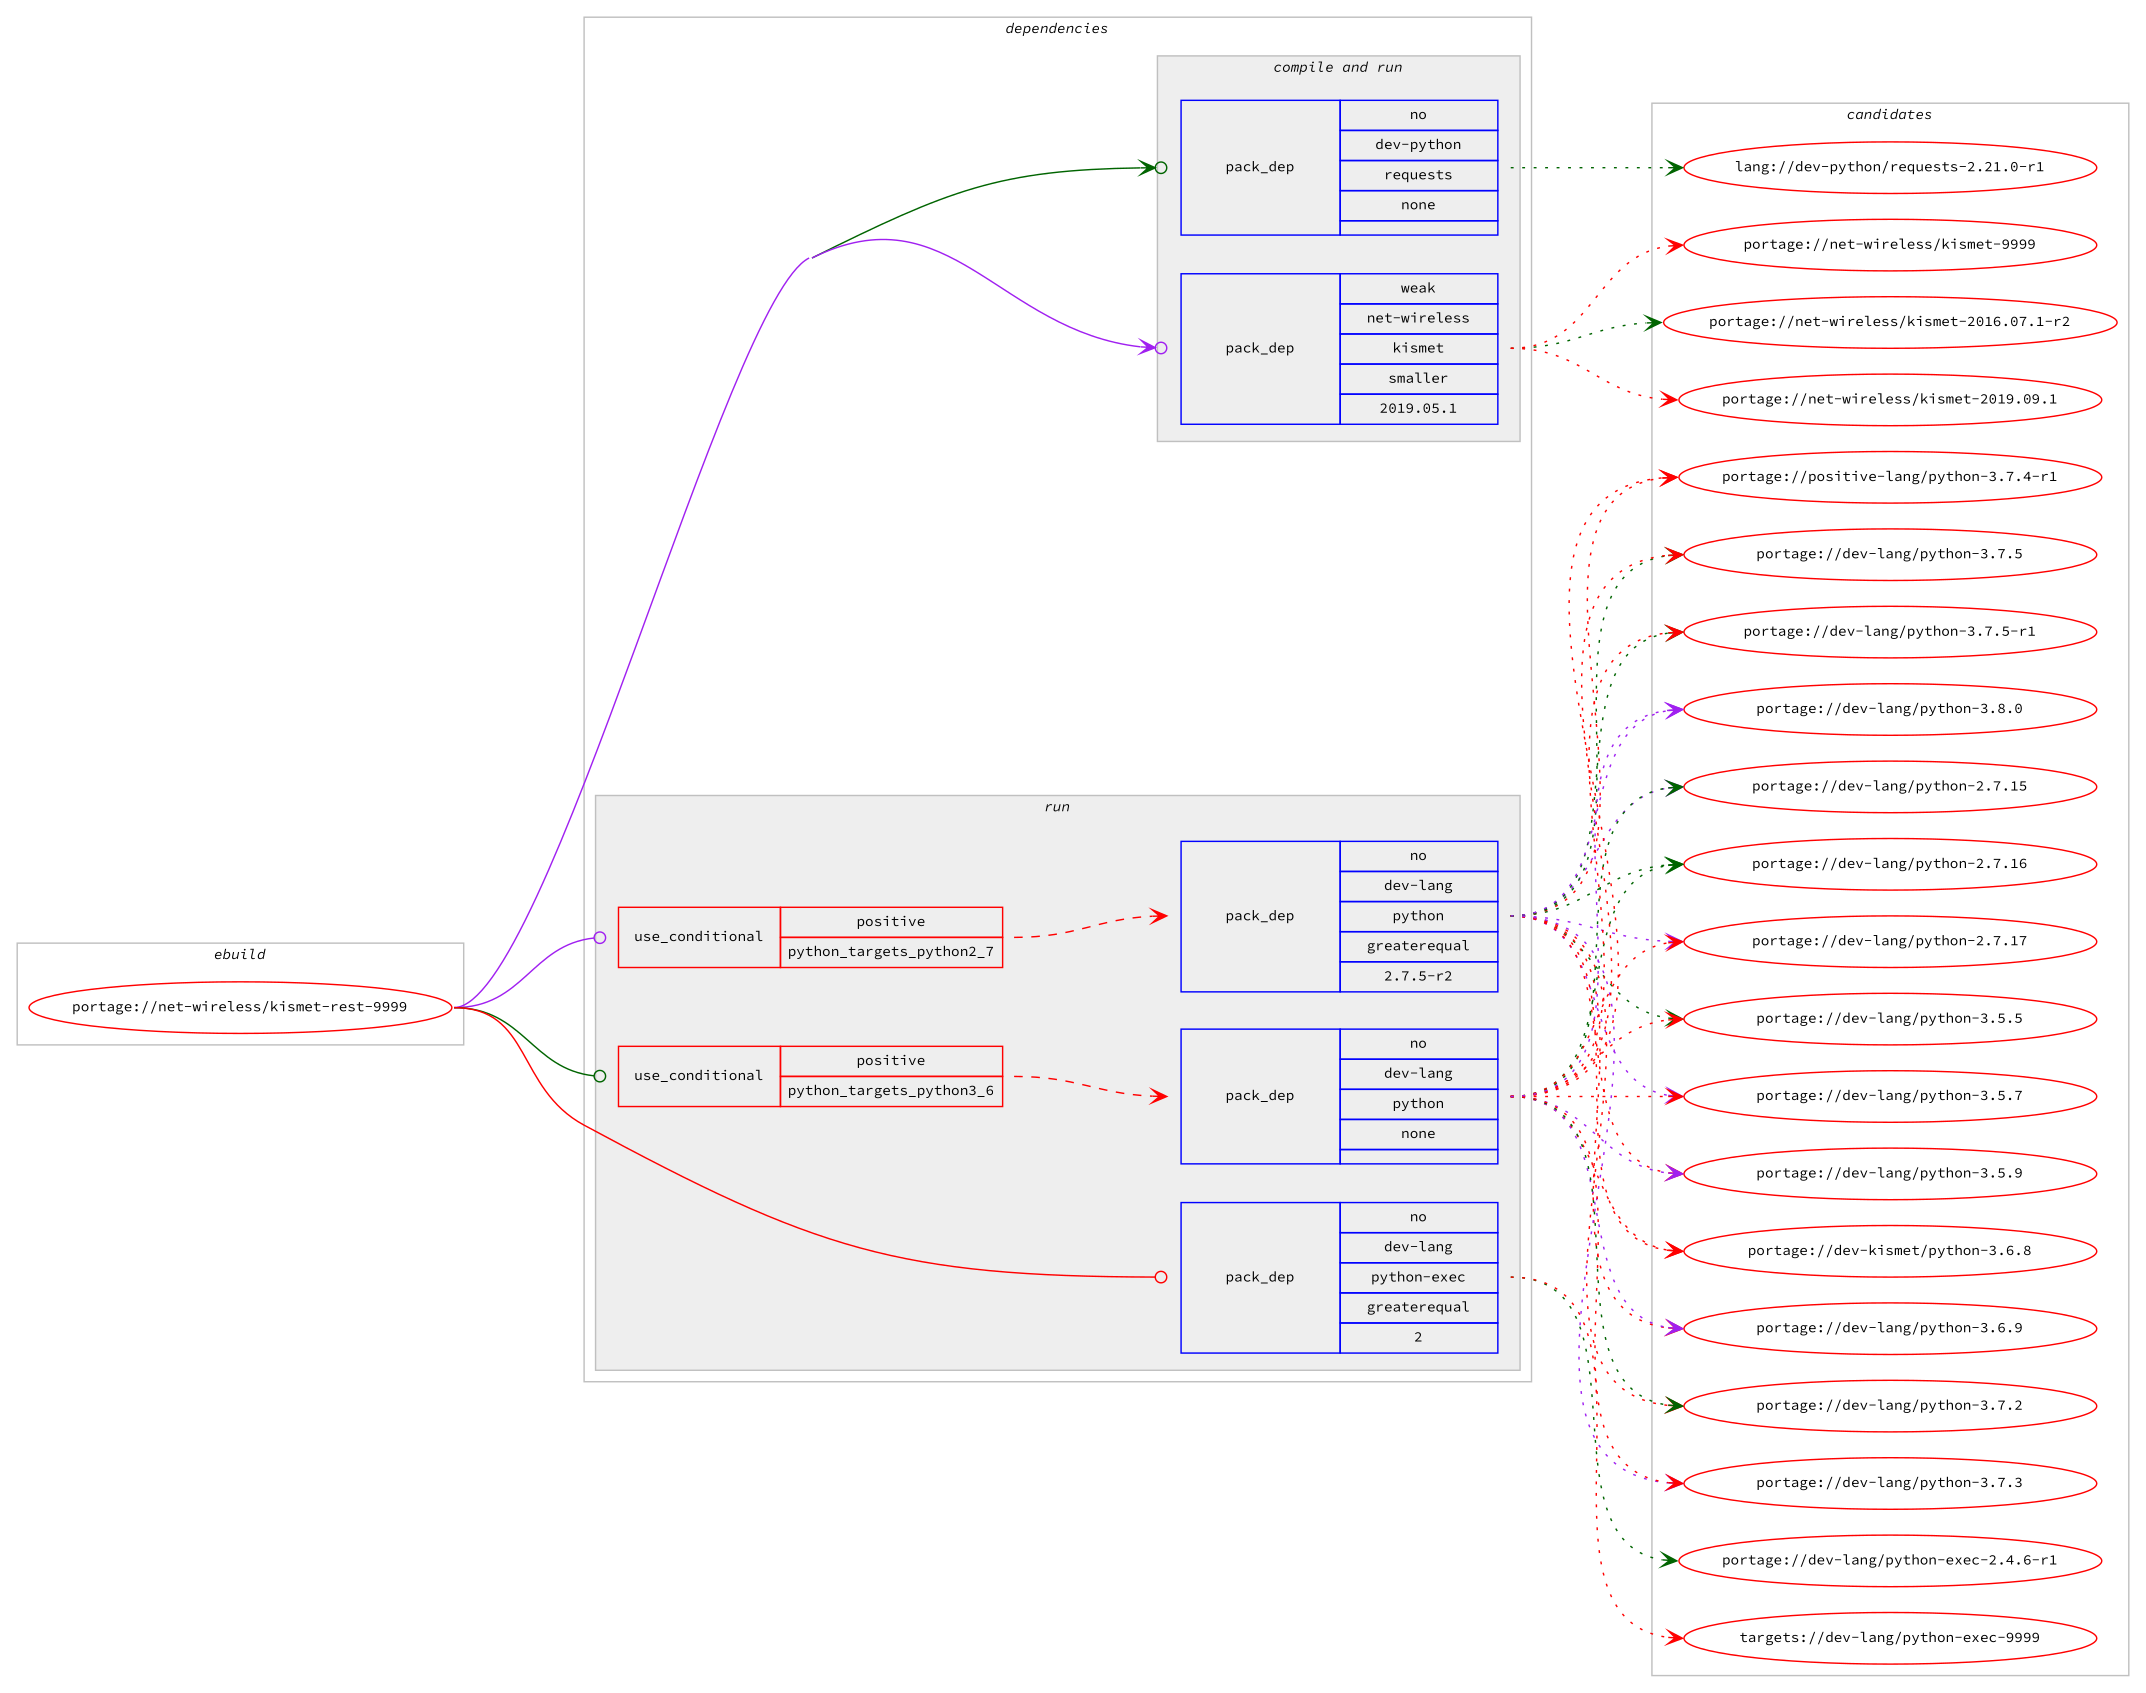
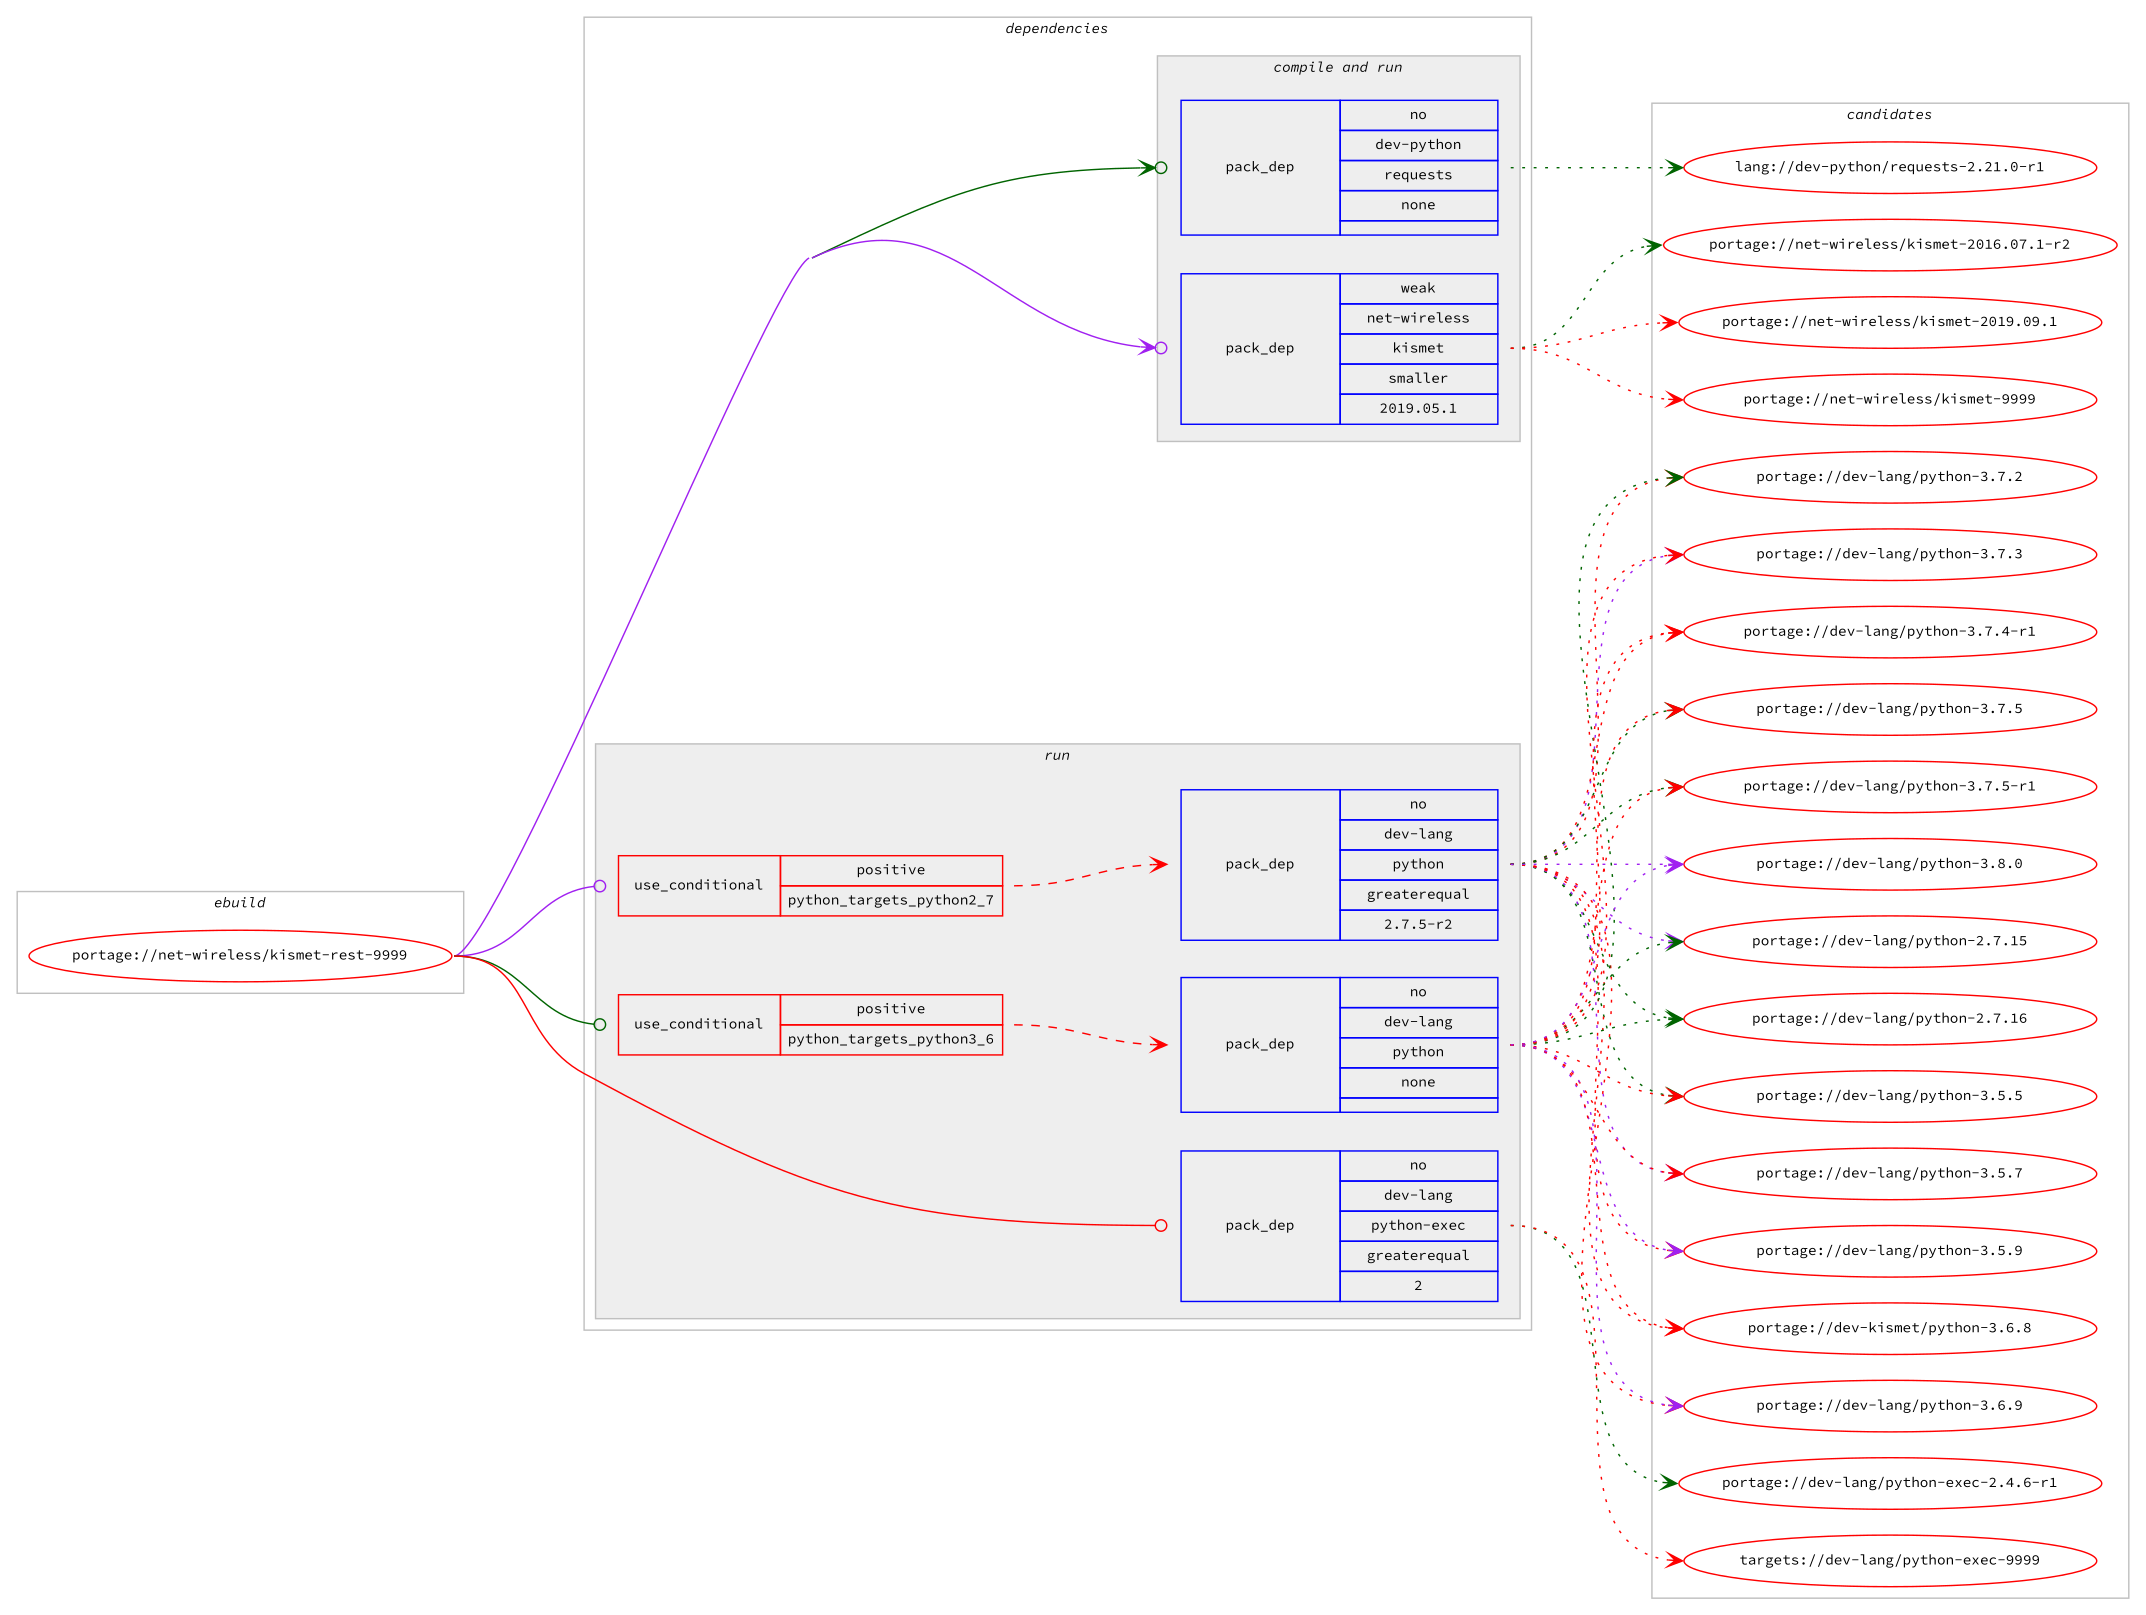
(1890, 477) -> (1890, 632)
(1890, 942) -> none
